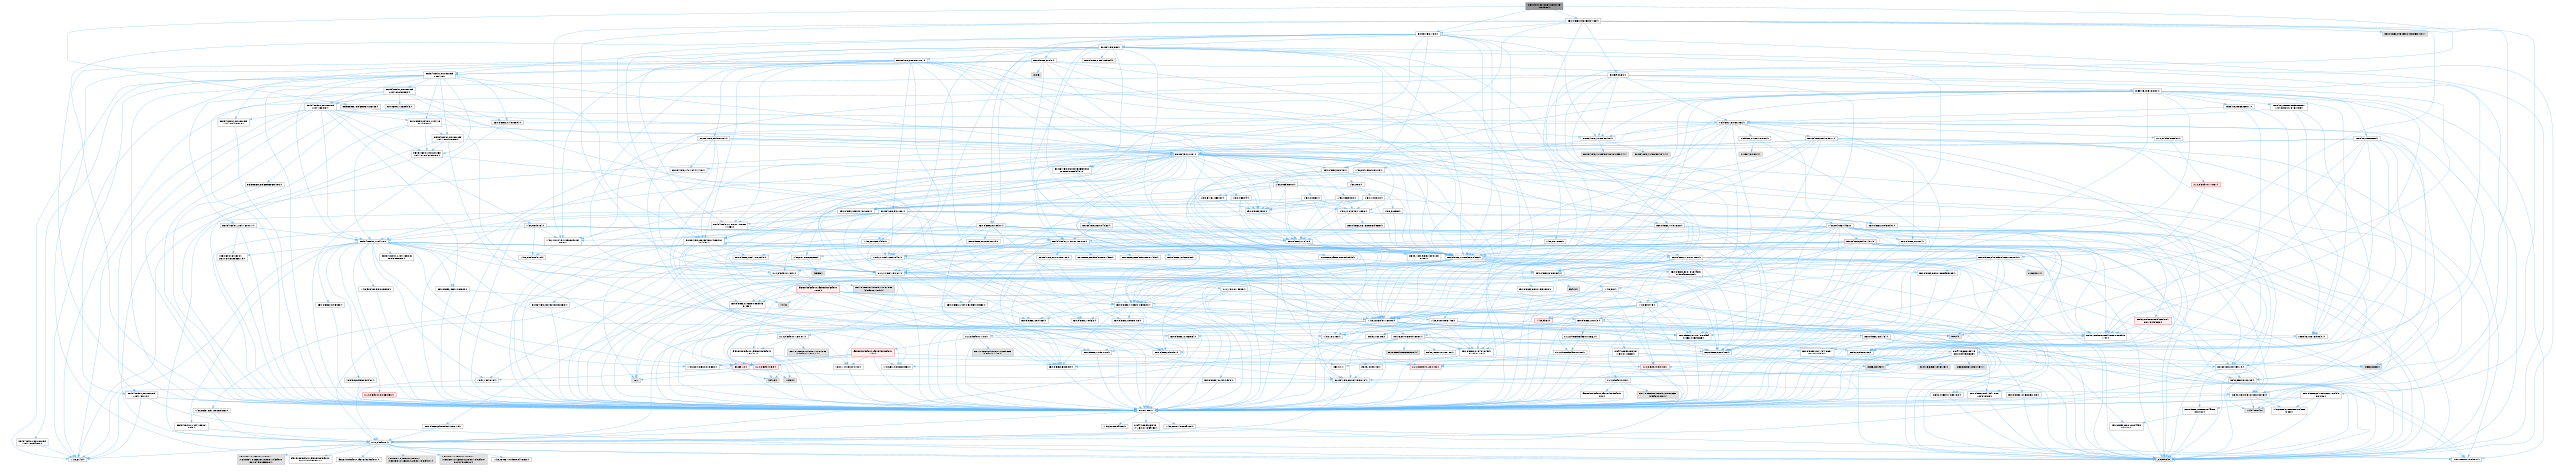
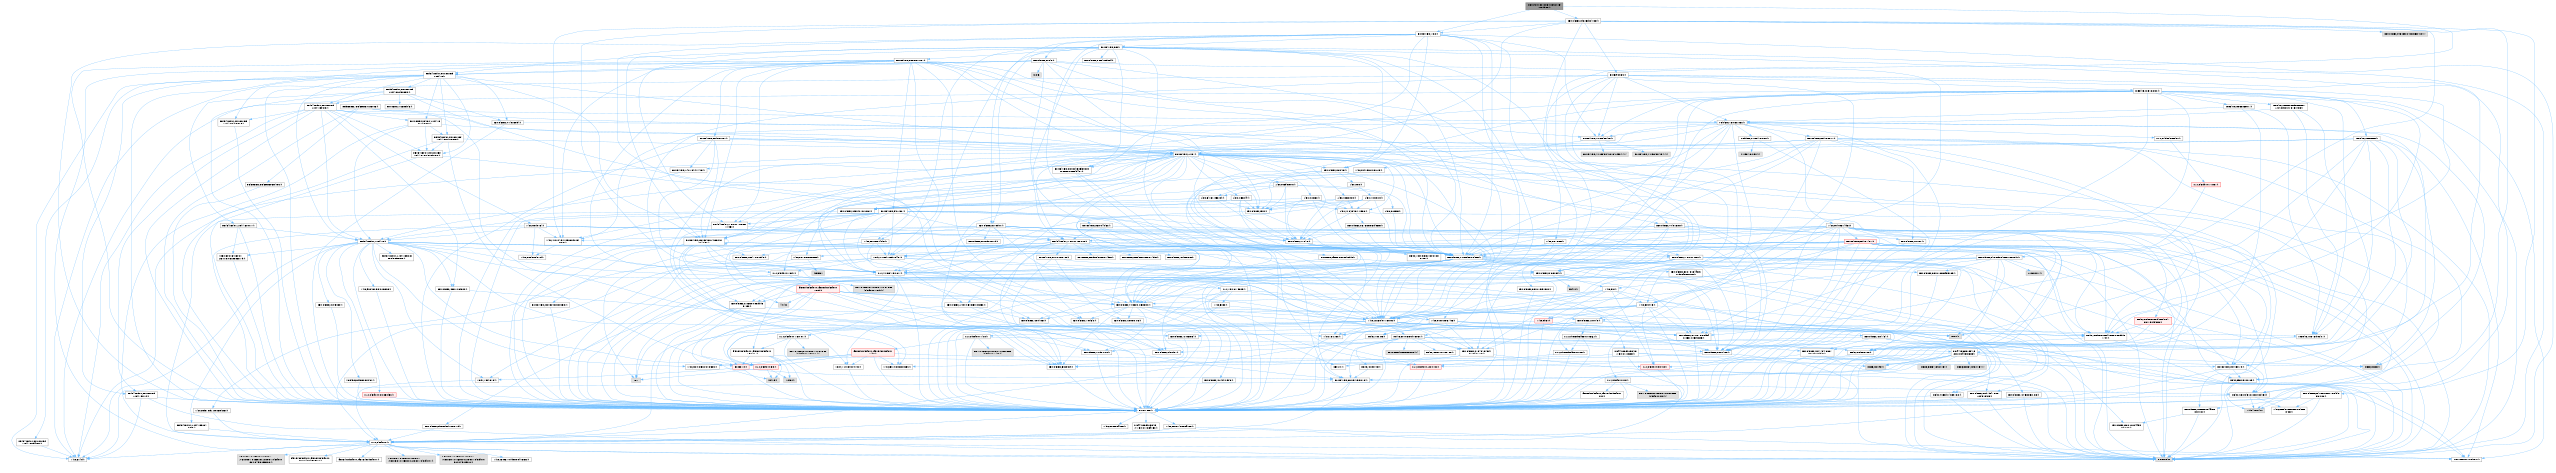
(643, 15) -> none
(1882, 226) -> none
none -> (1221, 305)
(1934, 367) -> (1934, 367)
